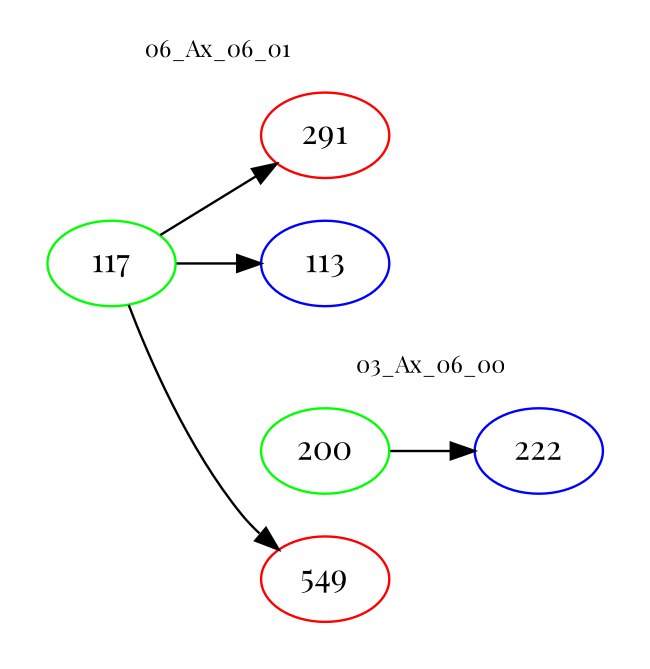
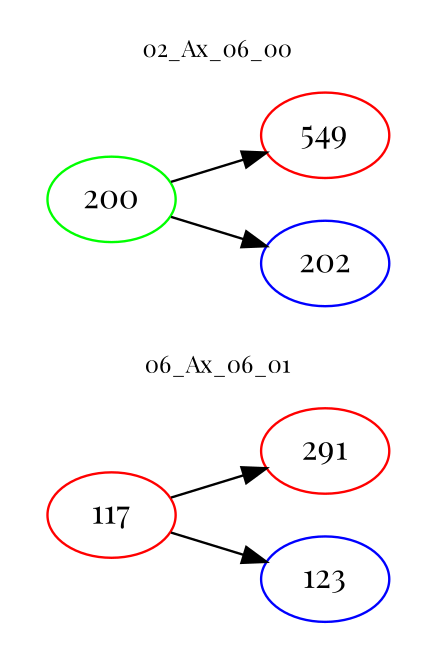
(112, 263) -> (112, 515)
(325, 263) -> (325, 579)
(432, 367) -> (218, 51)
(184, 425) -> (207, 171)
(539, 451) -> (325, 263)
